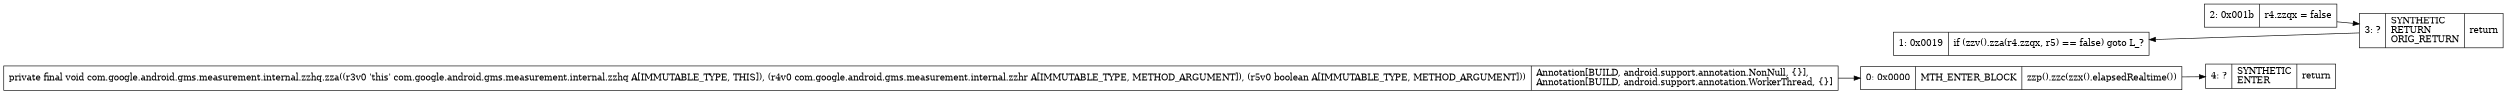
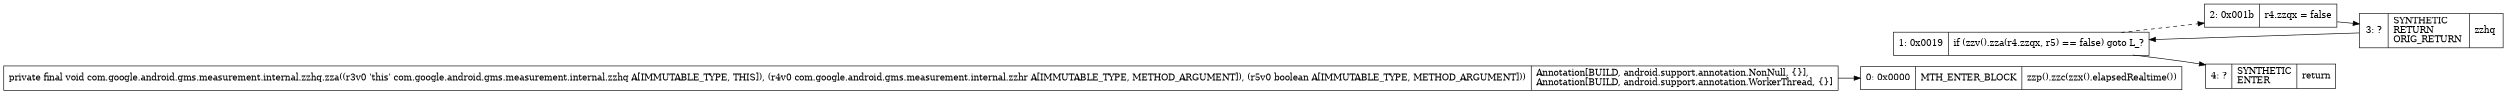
none -> (2160, 28)
(2484, 30) -> (2485, 30)
(2191, 77) -> (2166, 59)
